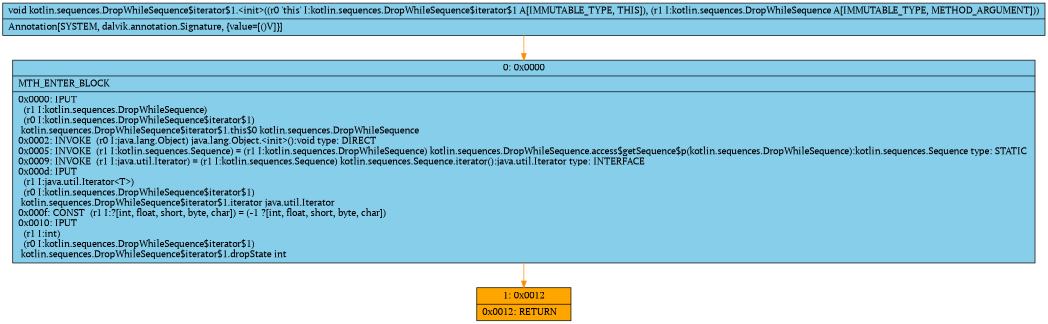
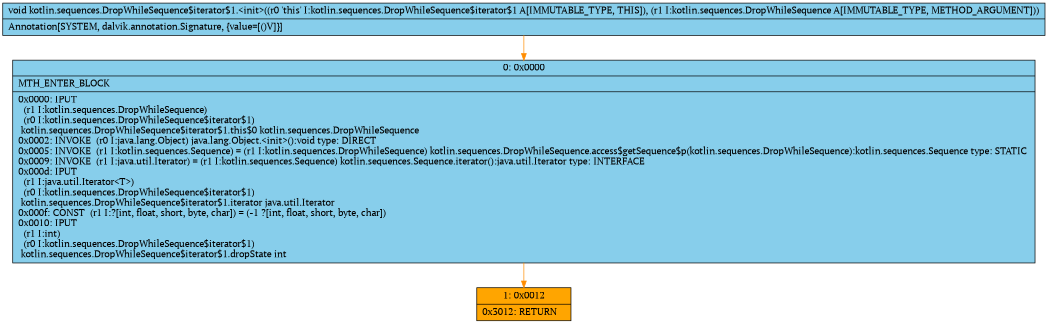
(524, 312) -> (524, 312)
